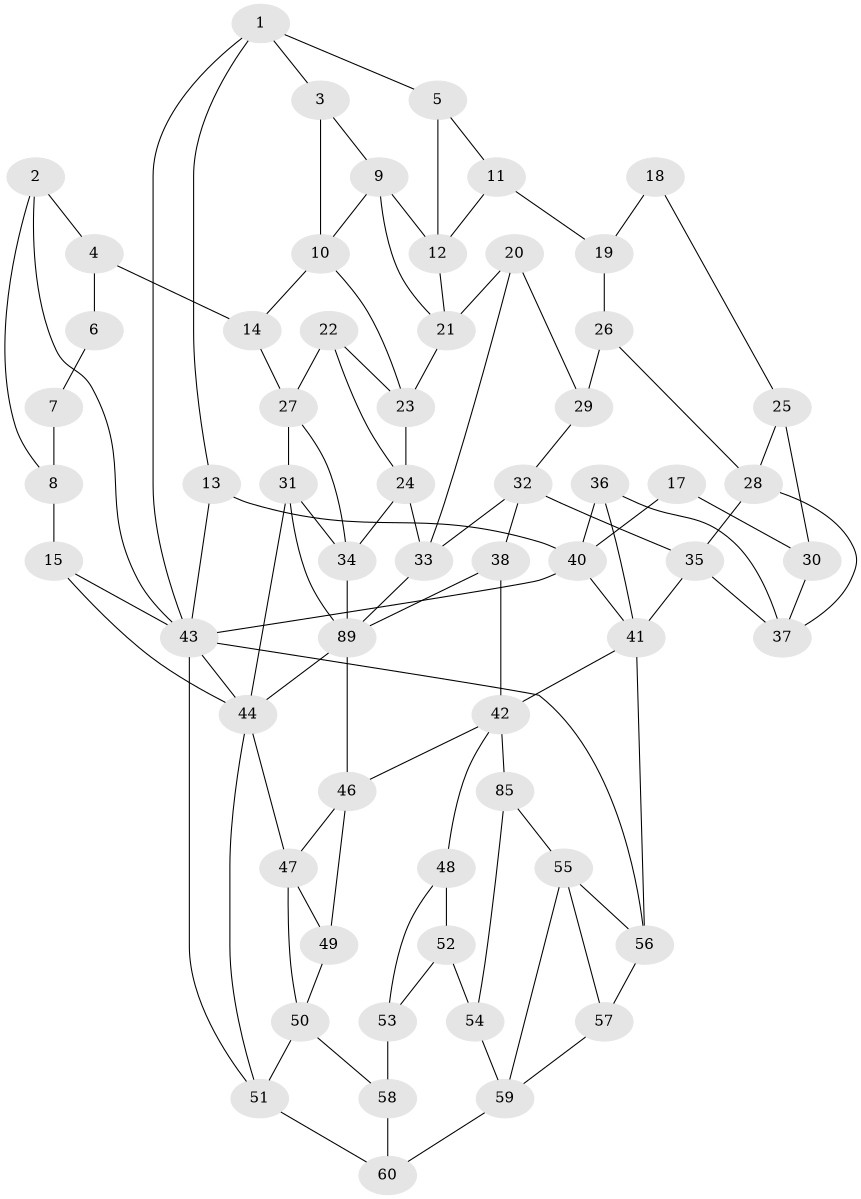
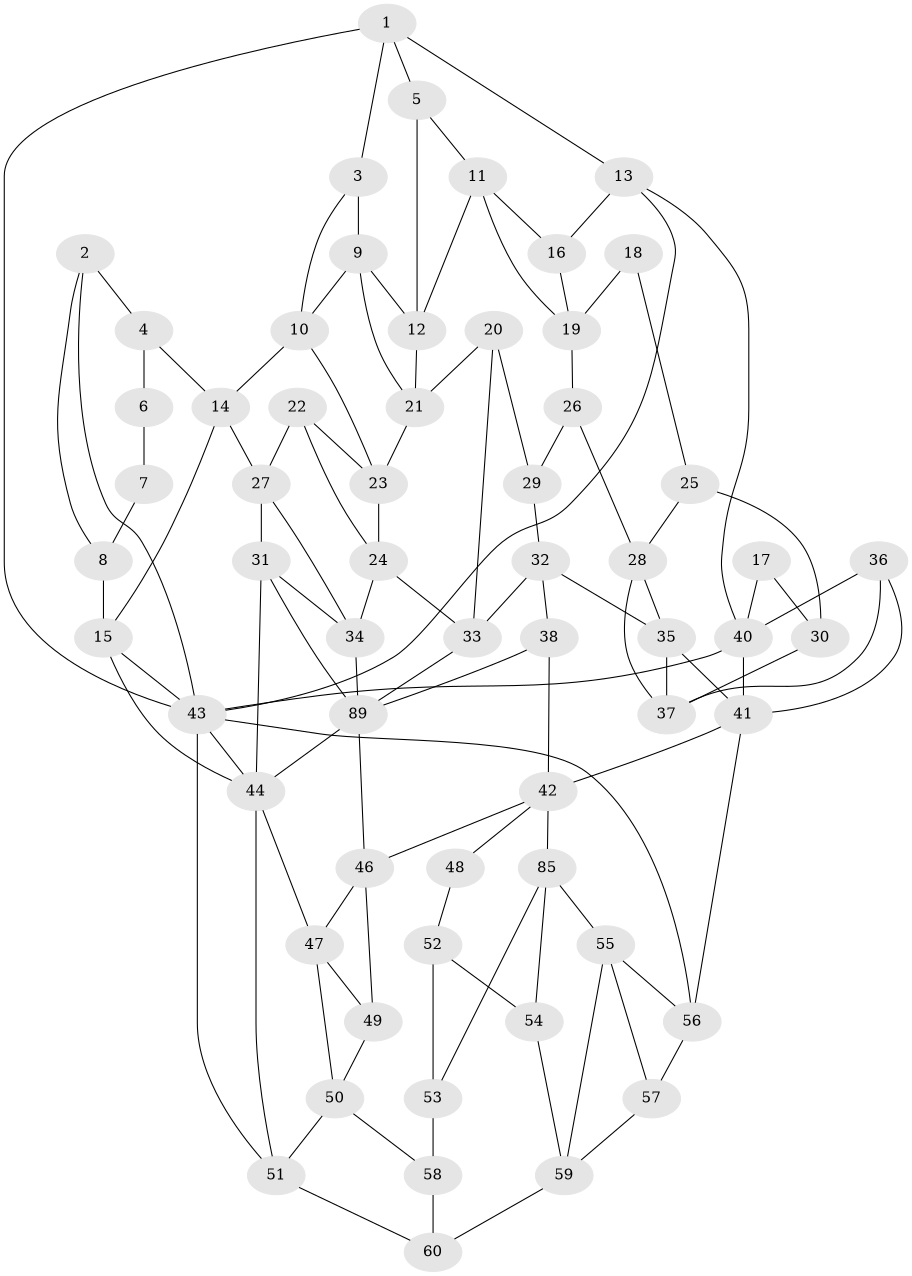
none -> (557, 254)
none -> (171, 527)
(403, 941) -> (492, 979)
